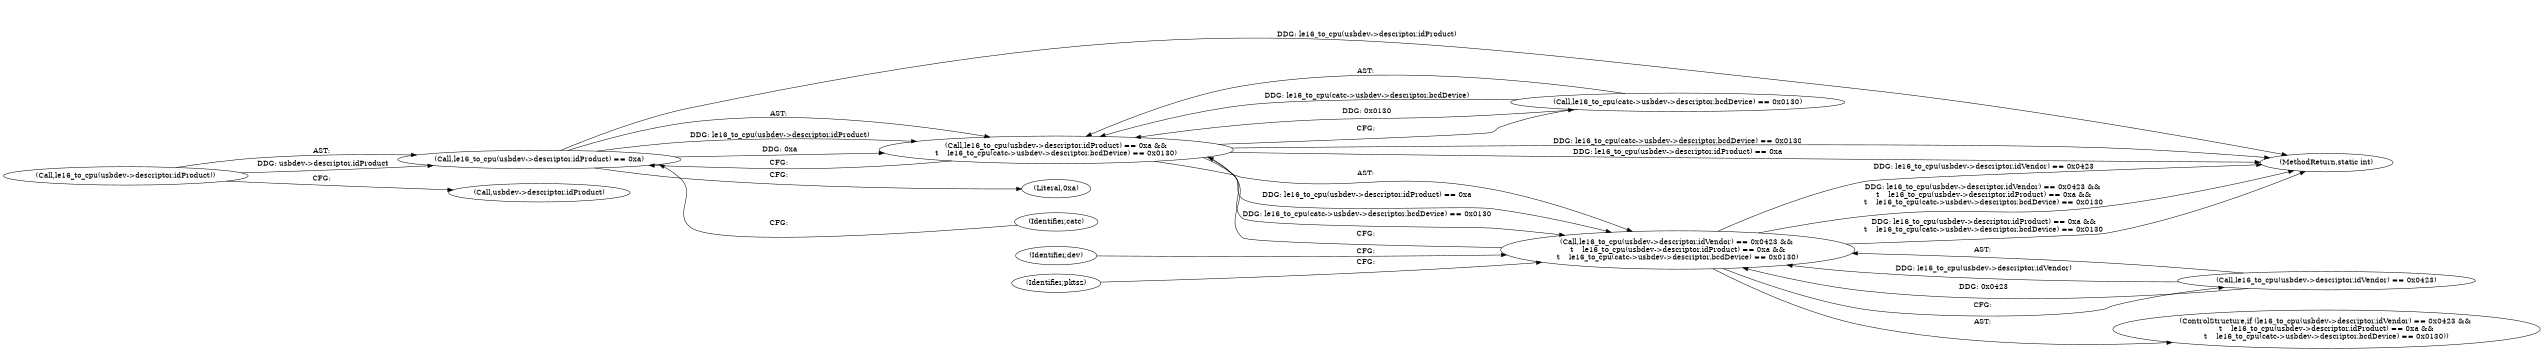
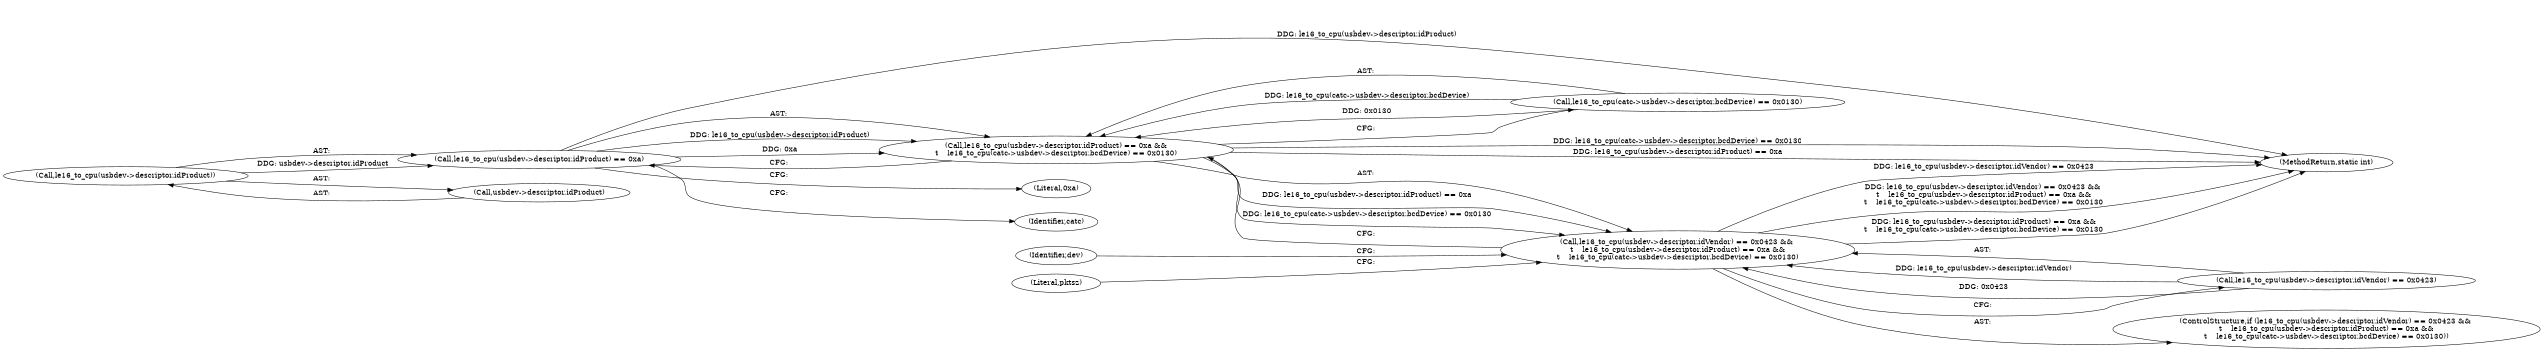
(323, 179) -> (323, 179)
none -> (318, 200)
(817, 237) -> (823, 215)
(1056, 283) -> (1056, 283)
